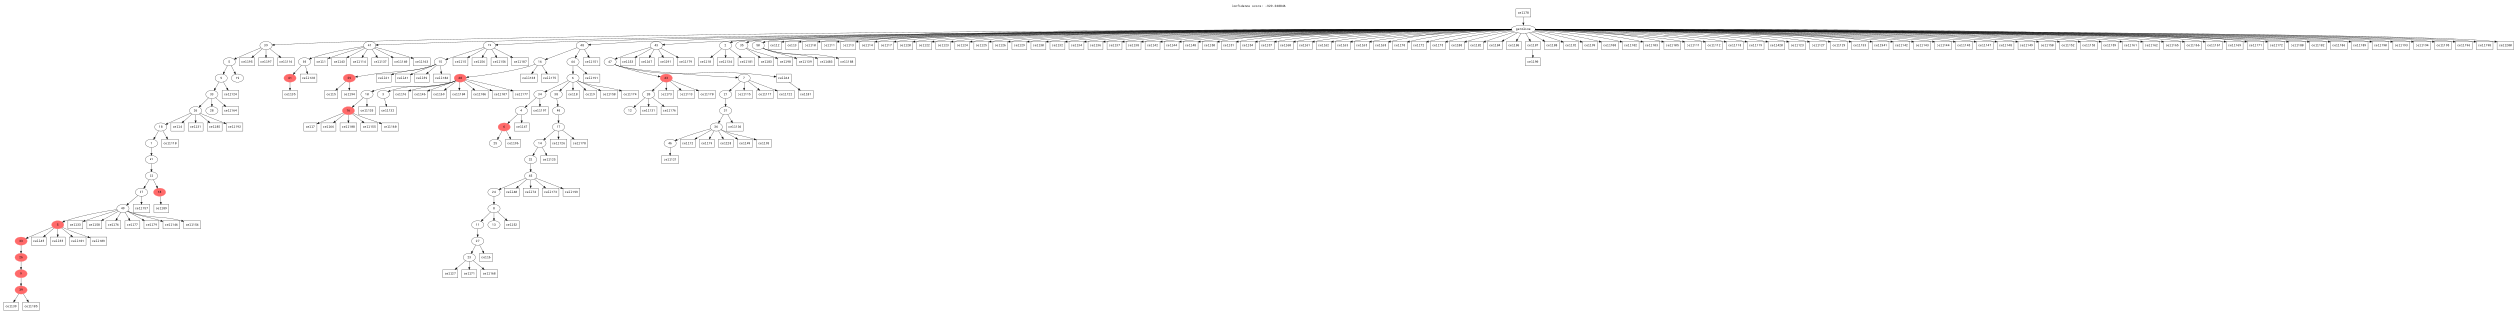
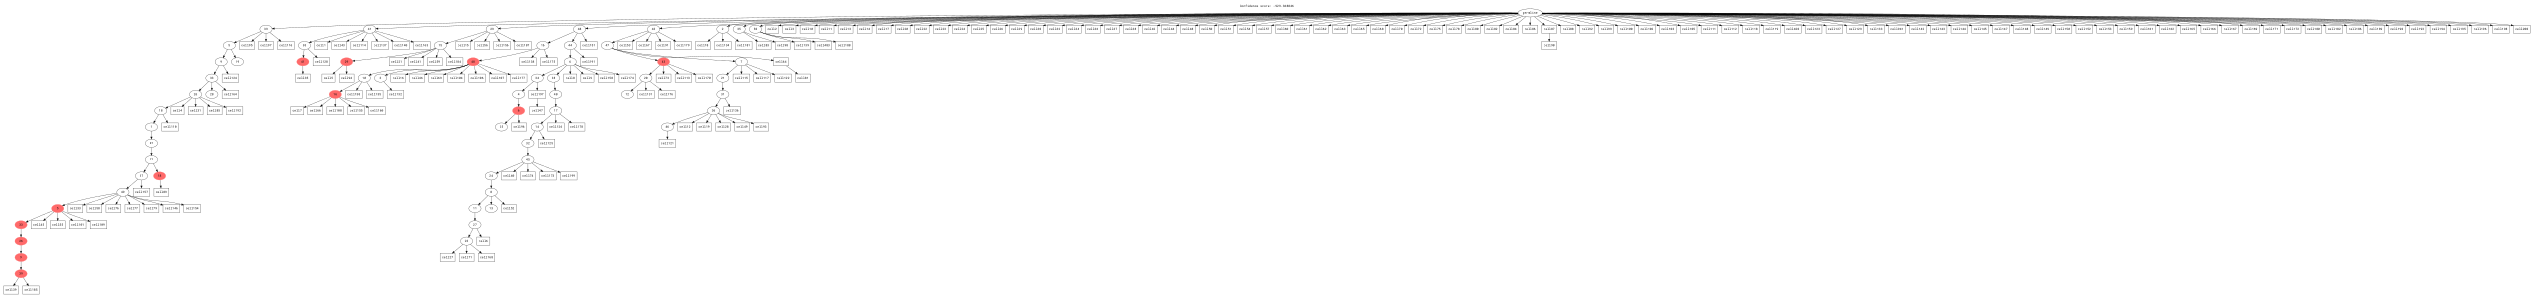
(1523, 20) -> (1491, 19)
none -> (354, 94)
(522, 118) -> (537, 101)
